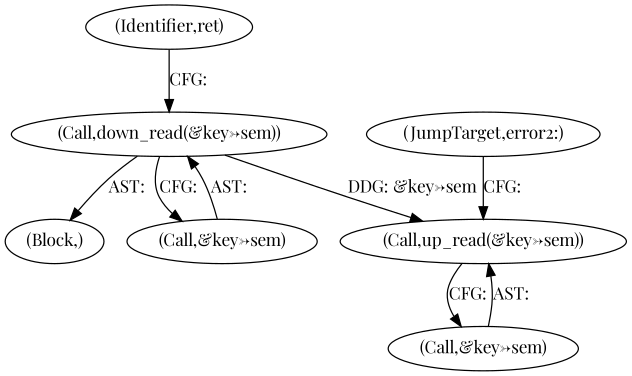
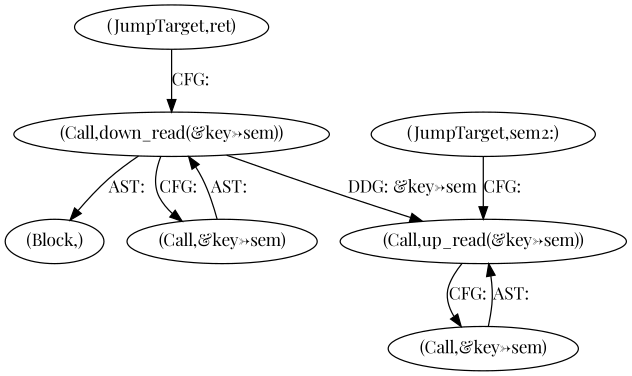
(169, 27) -> (172, 27)
(483, 134) -> (483, 134)
